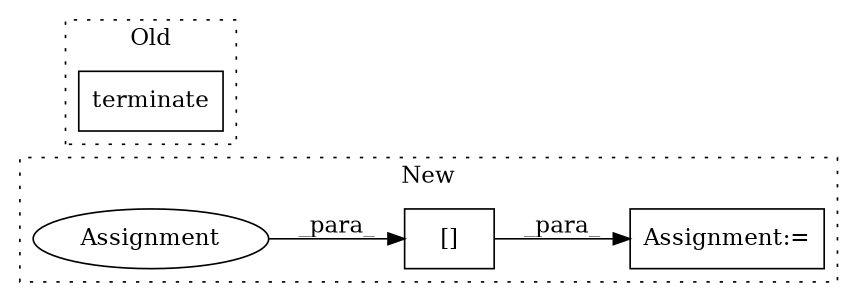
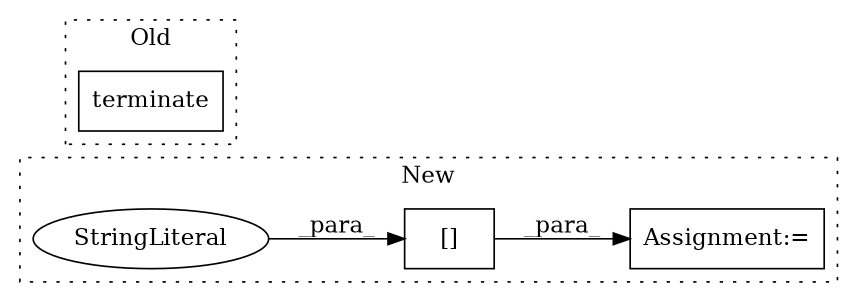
(151, 239) -> (151, 239)
